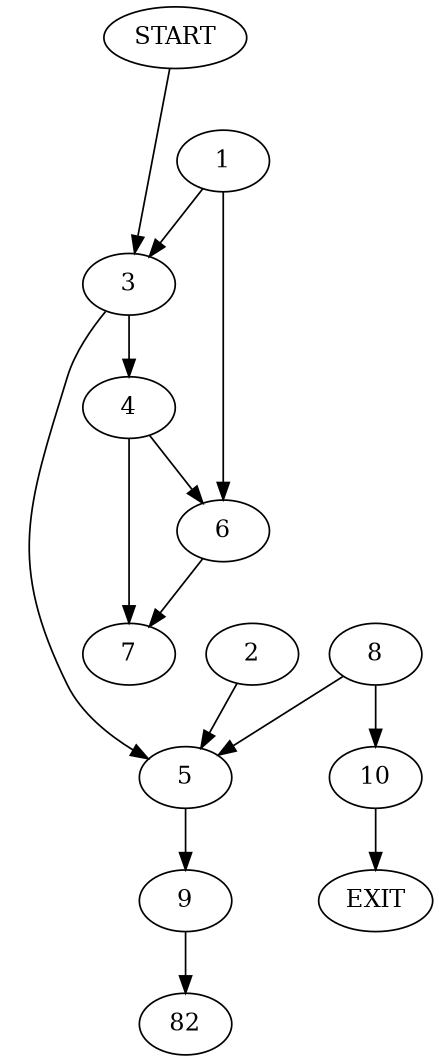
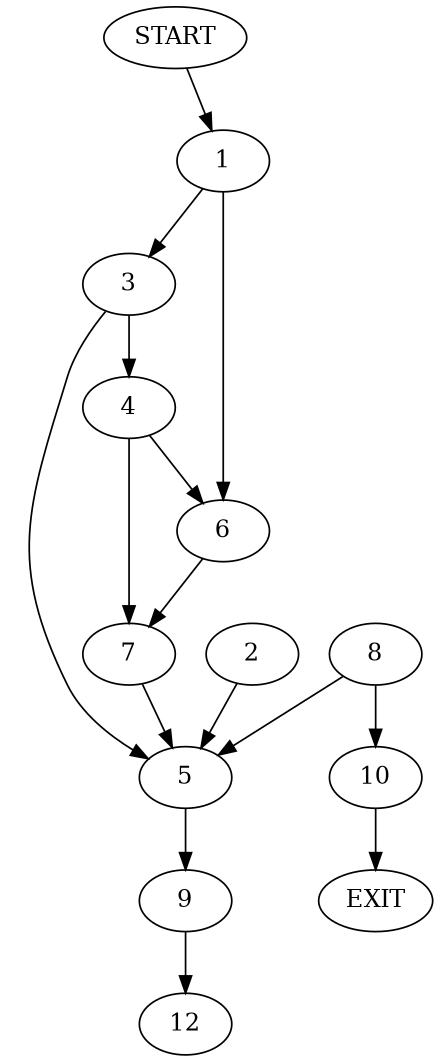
(154, 152) -> (196, 91)
none -> (154, 708)
(186, 1024) -> (186, 1024)
